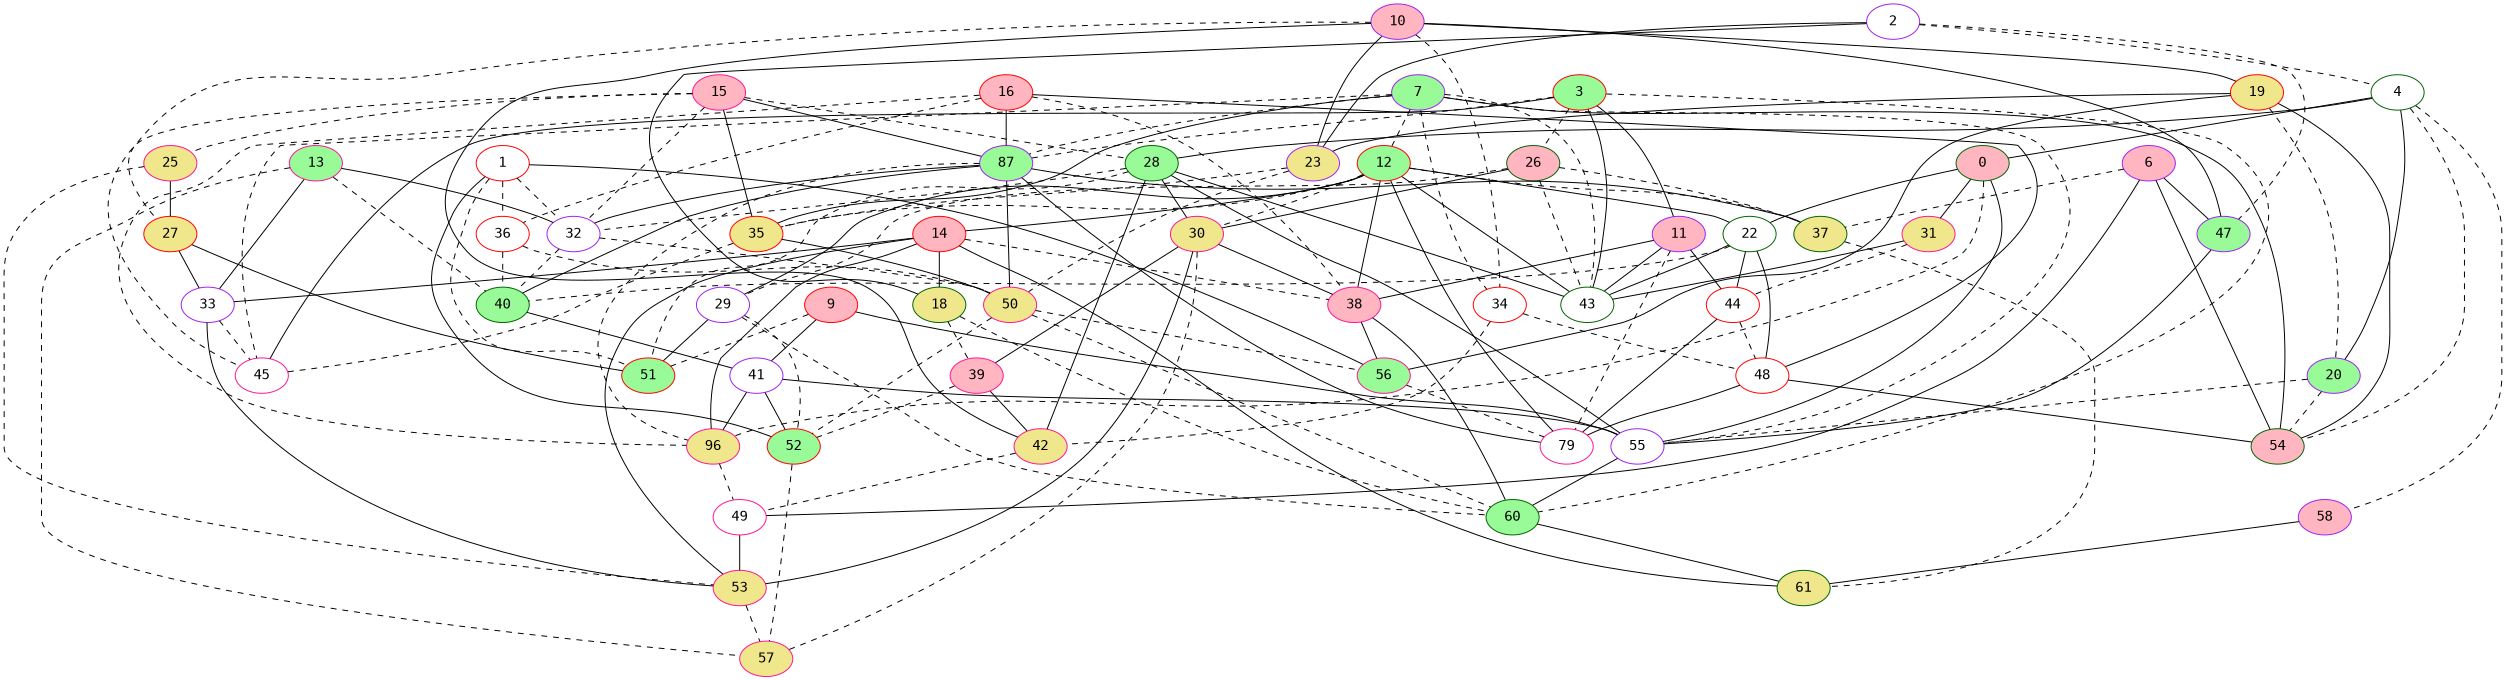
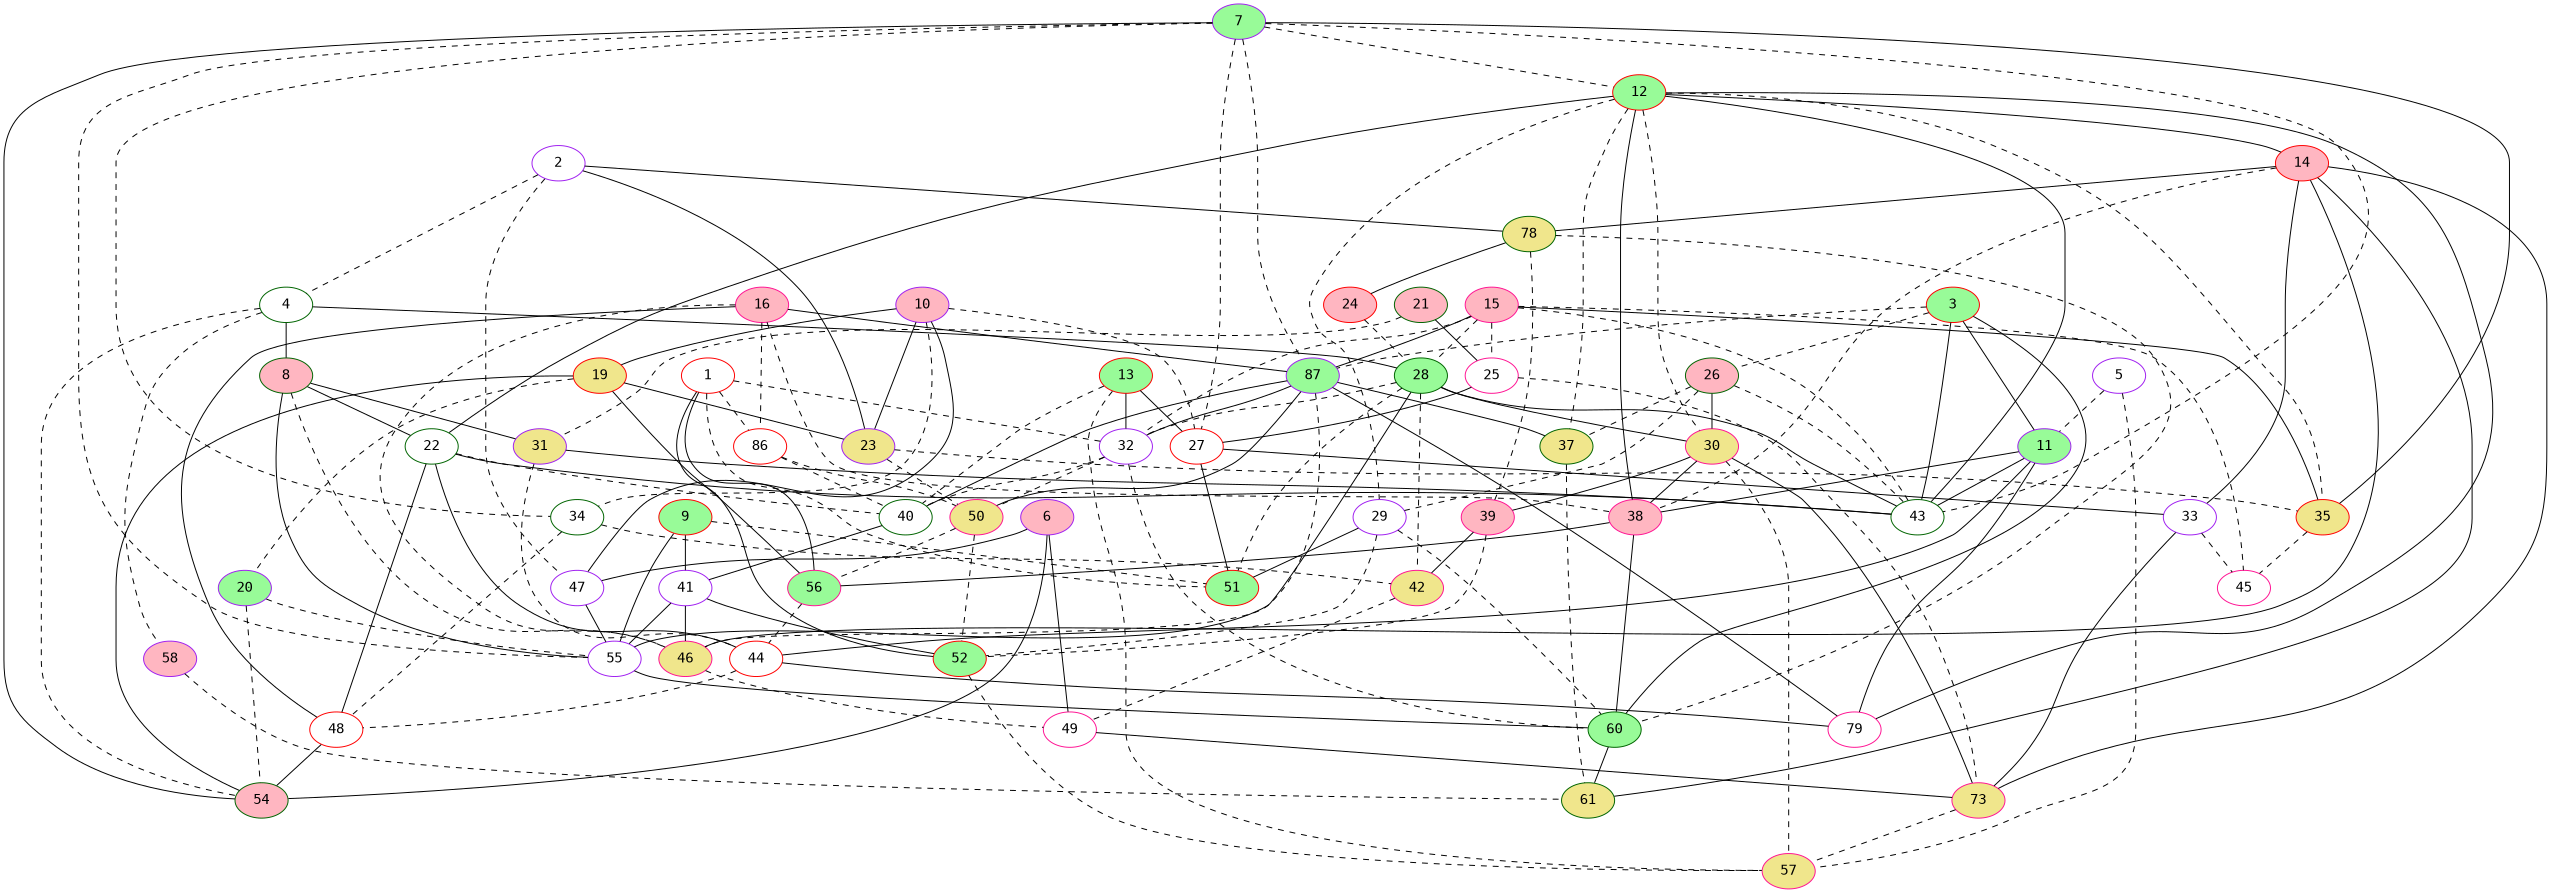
(580, 85) -> none
(1006, 92) -> (762, 305)
(1139, 113) -> none
(658, 128) -> (1220, 234)
(170, 163) -> (1492, 376)
(316, 163) -> (1126, 376)
(1983, 163) -> (286, 376)
(1156, 196) -> (1355, 236)
(1970, 200) -> none
(2396, 233) -> none
(170, 234) -> (1197, 446)
(262, 234) -> (1153, 403)
(503, 234) -> (760, 446)
(1679, 234) -> (2044, 446)
(1929, 234) -> (540, 446)
(2224, 234) -> (577, 588)
(887, 262) -> none
(2248, 264) -> (1948, 559)
(503, 305) -> (906, 517)
(831, 305) -> (685, 517)
(939, 305) -> (1529, 234)
none -> (1350, 305)
none -> (1421, 305)
(1500, 305) -> (577, 517)
(1086, 330) -> (1419, 482)
(1625, 336) -> (1940, 583)
none -> (1740, 355)
none -> (2119, 376)
(1663, 409) -> none
(1273, 416) -> (1307, 672)
(1499, 420) -> (785, 623)
(713, 446) -> (685, 659)
(2064, 553) -> (861, 786)
(740, 588) -> (1978, 800)
